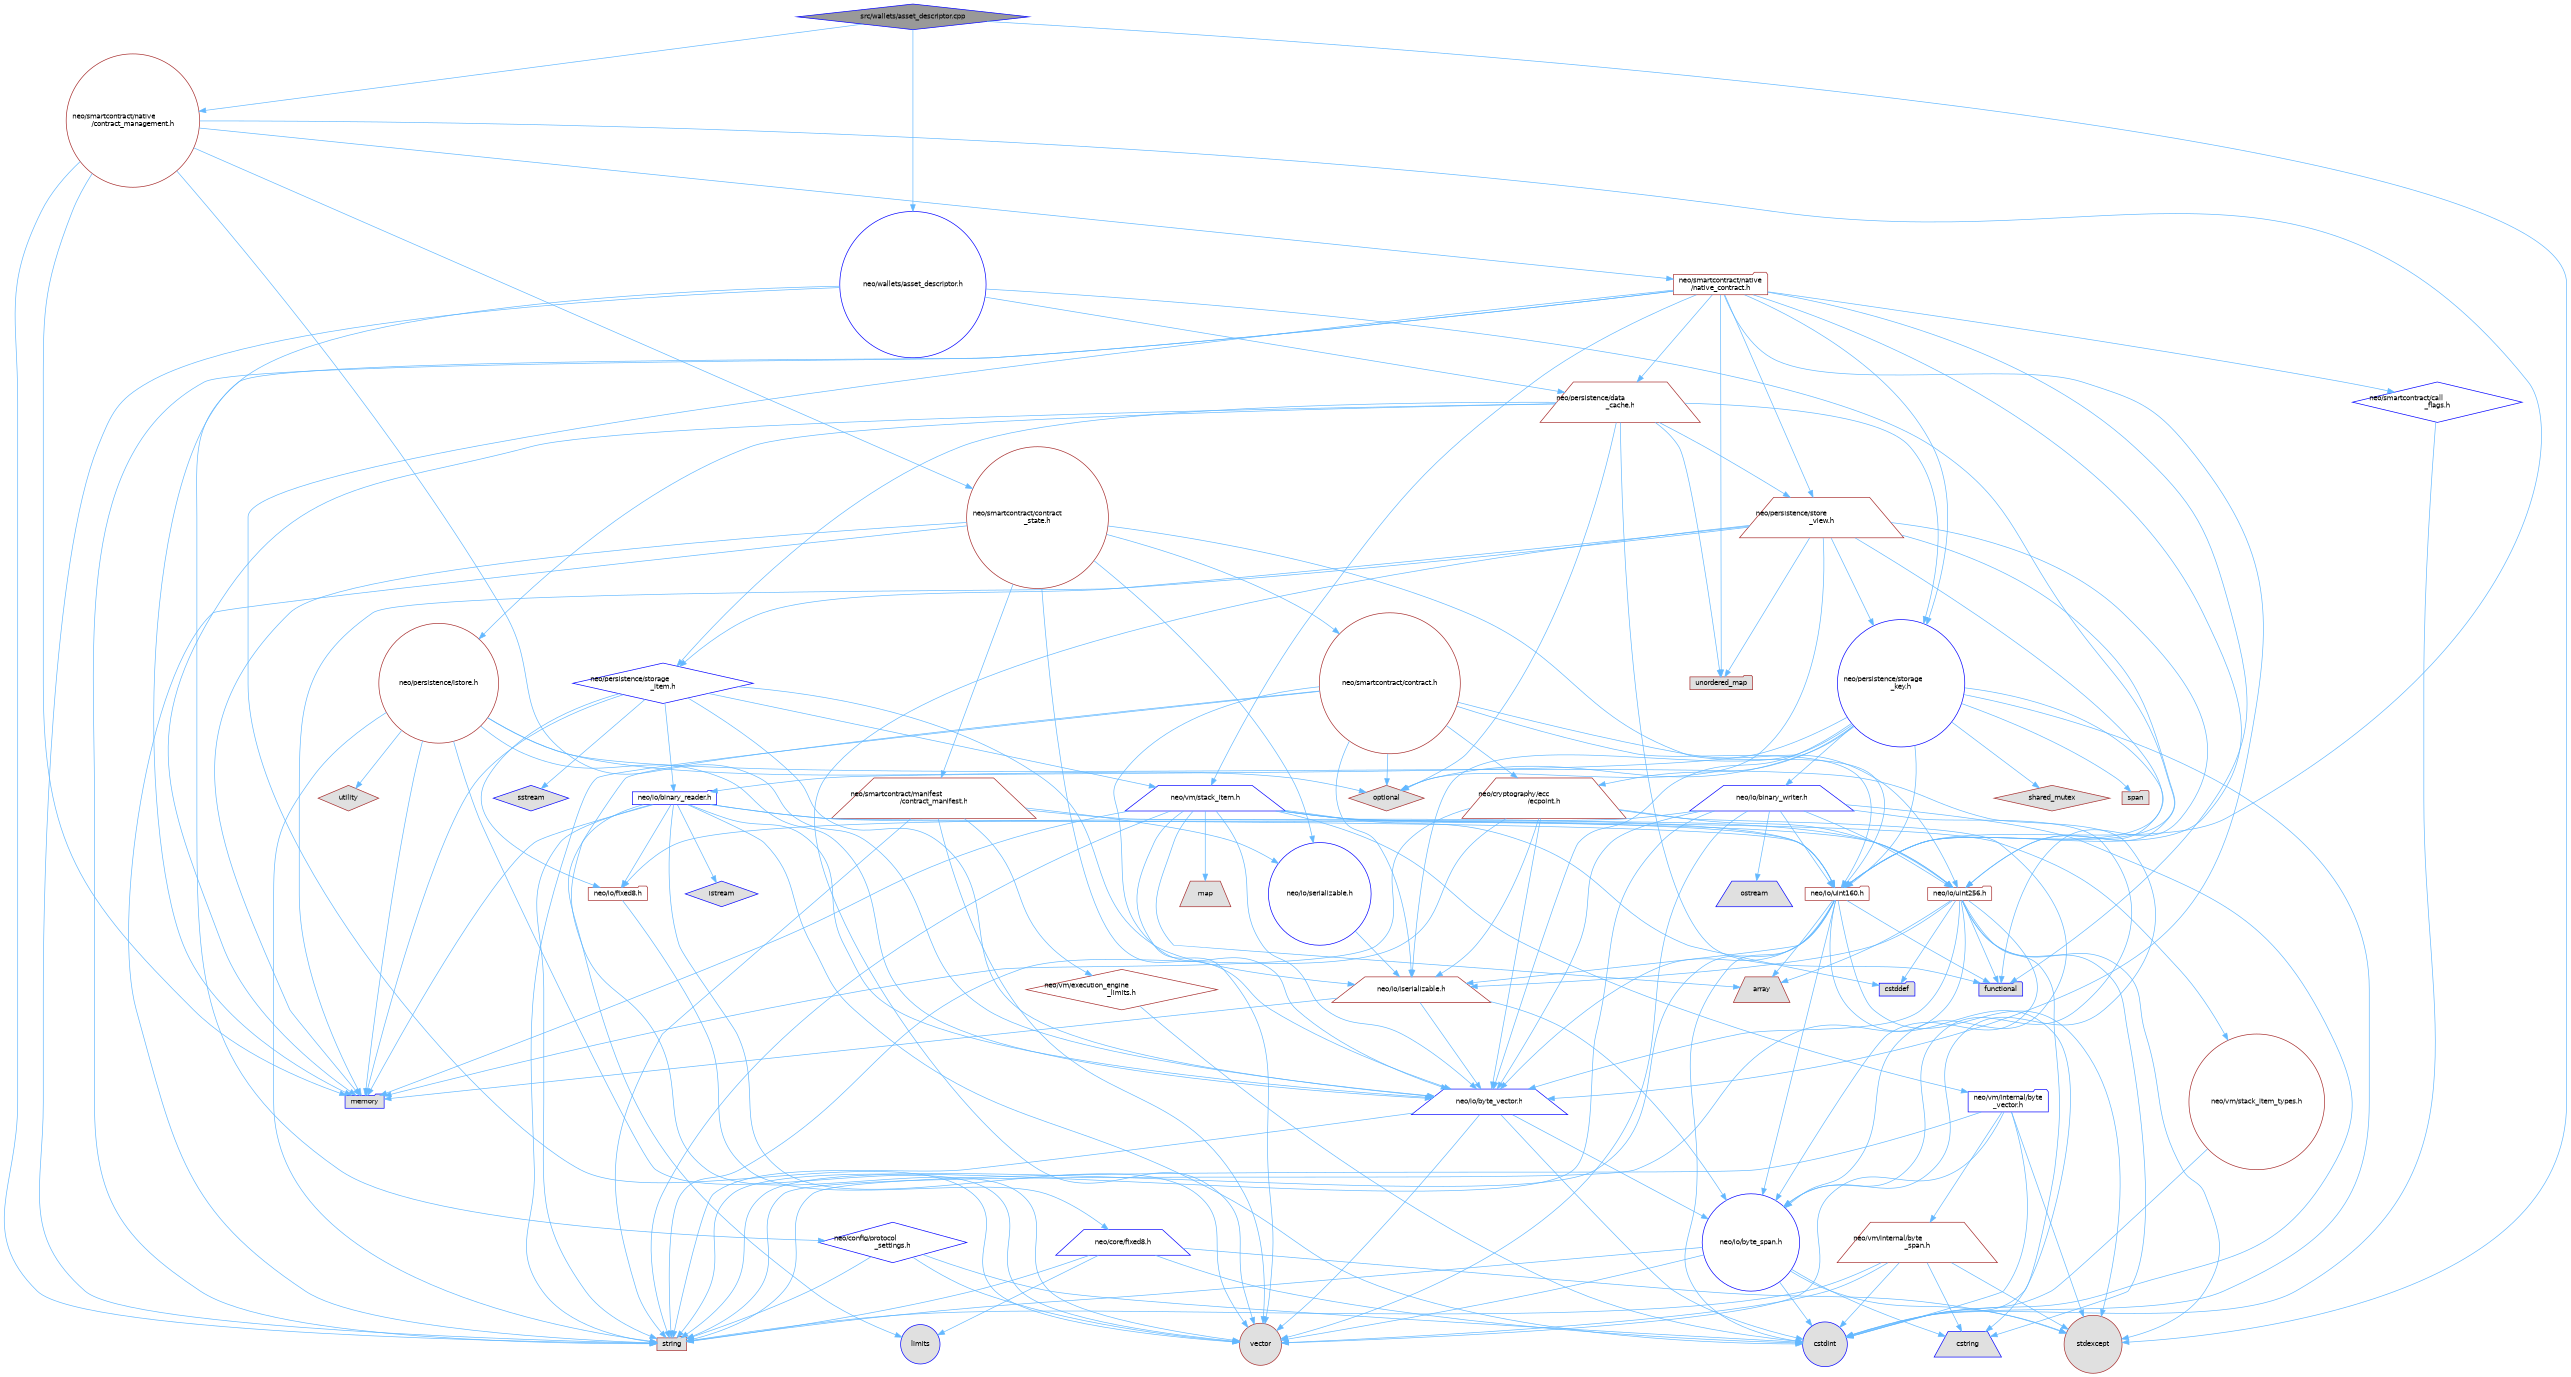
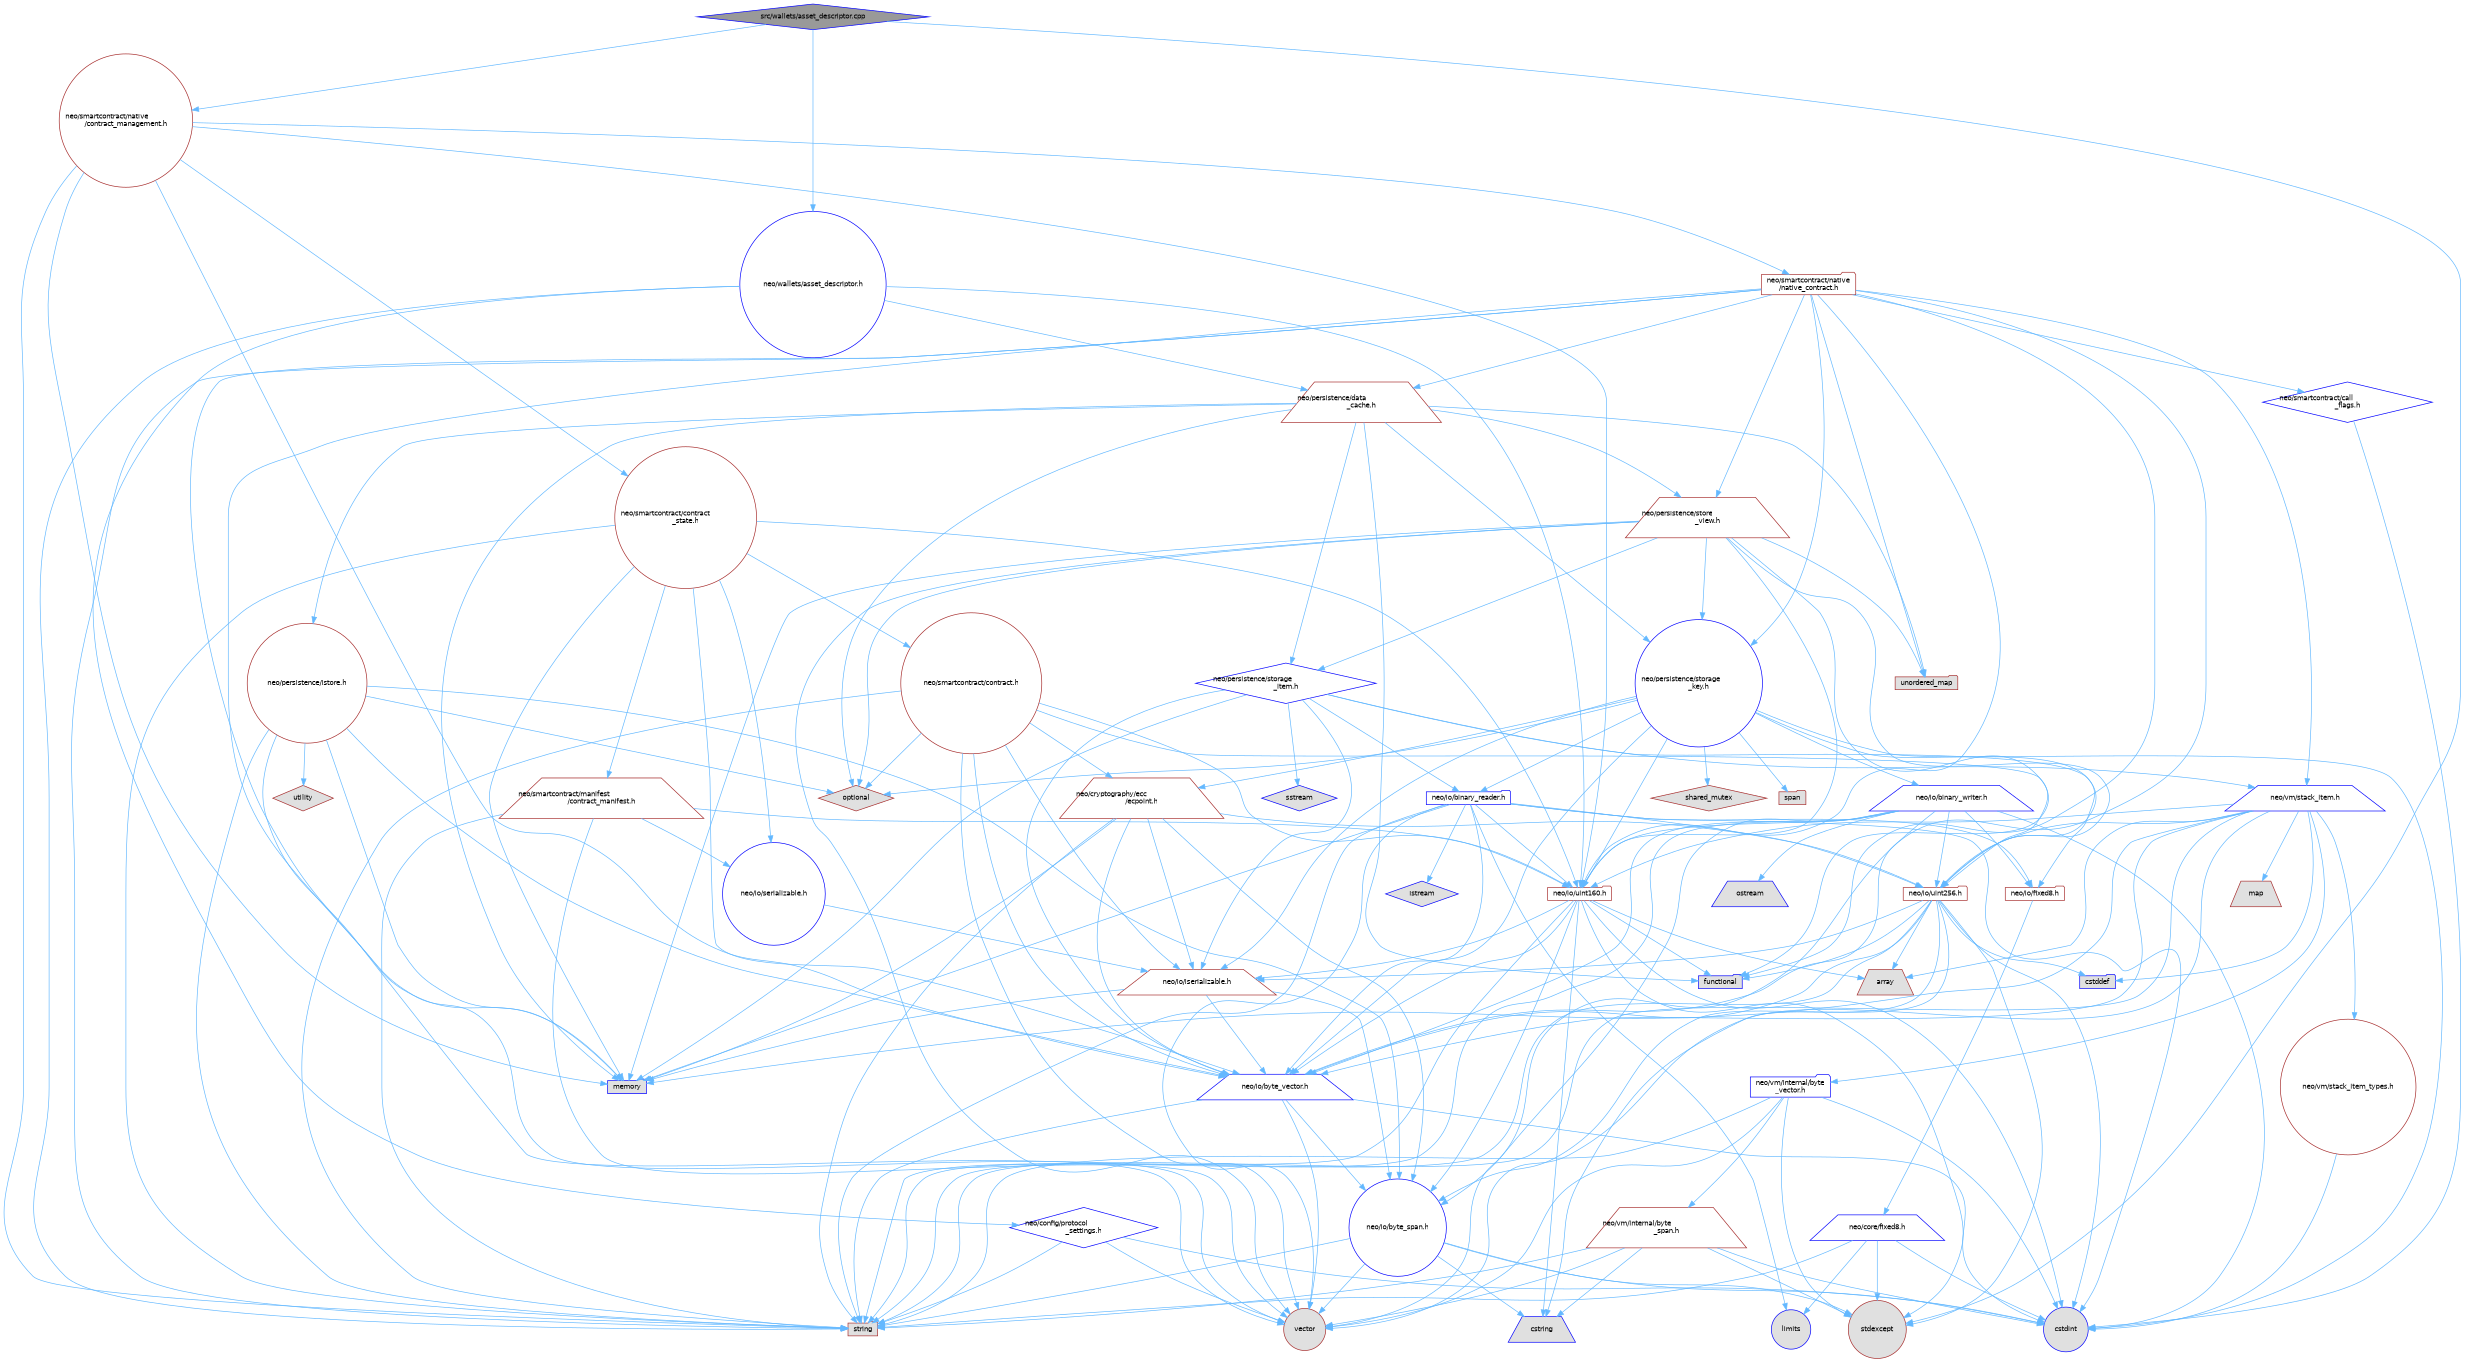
(1122, 990) -> none
